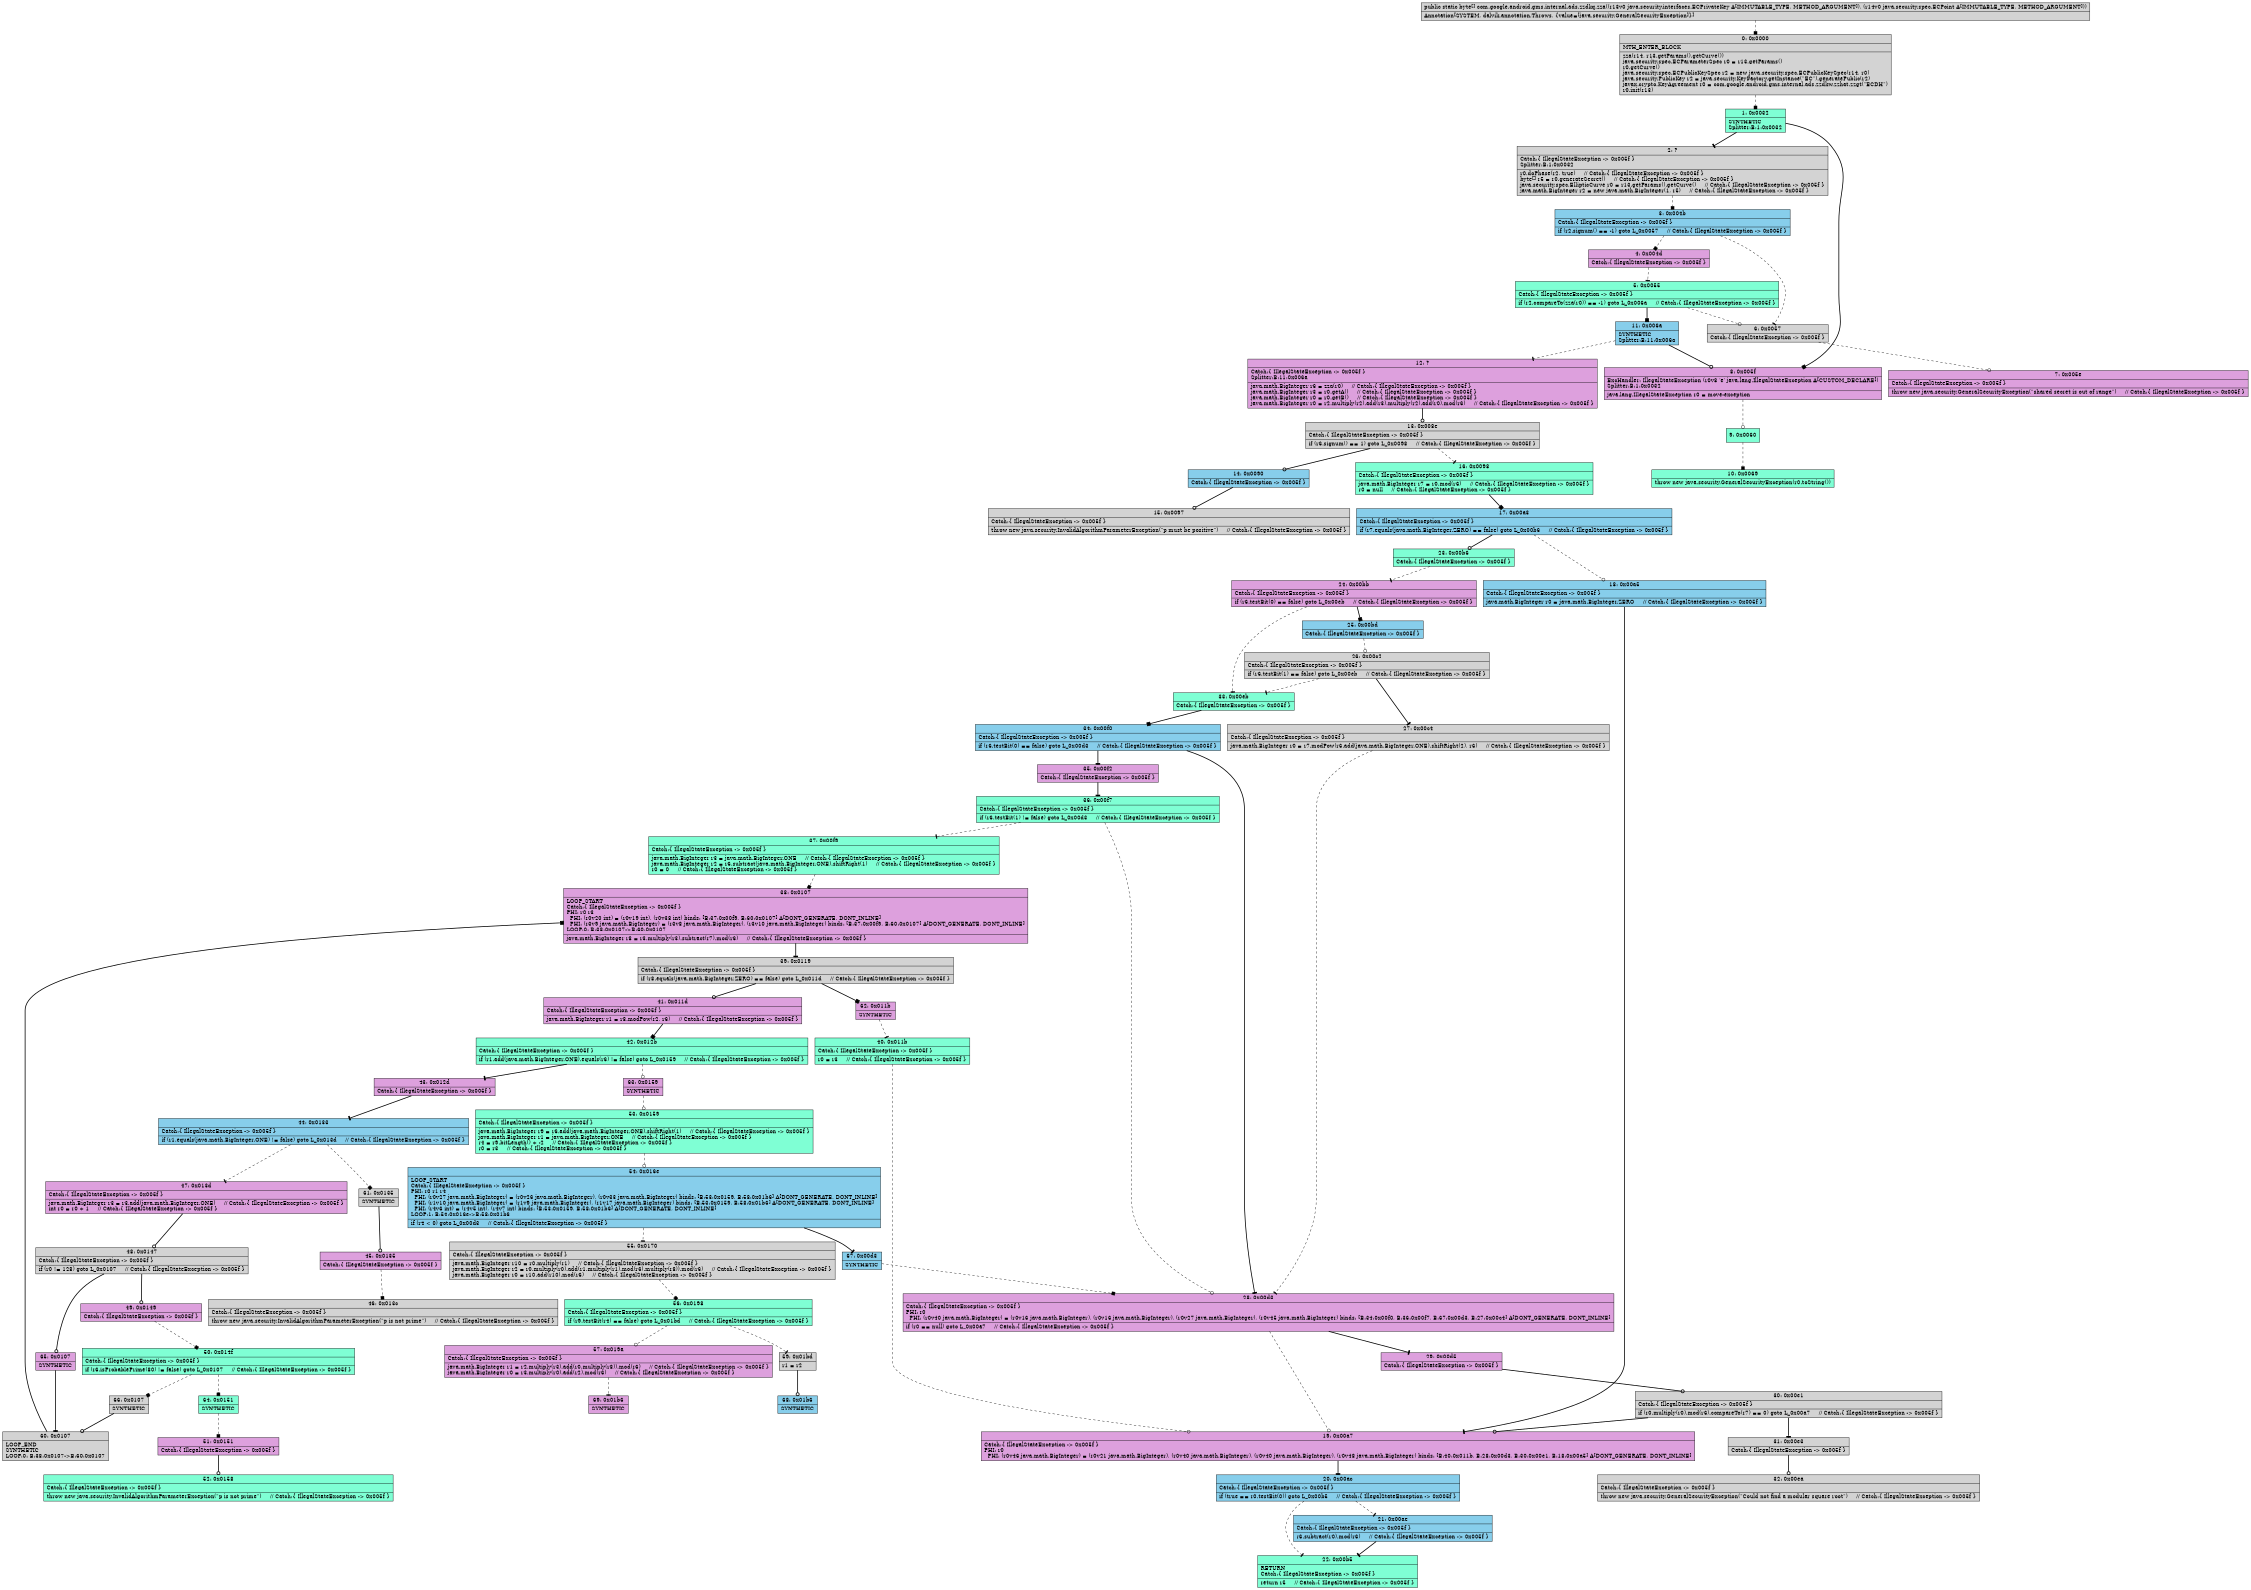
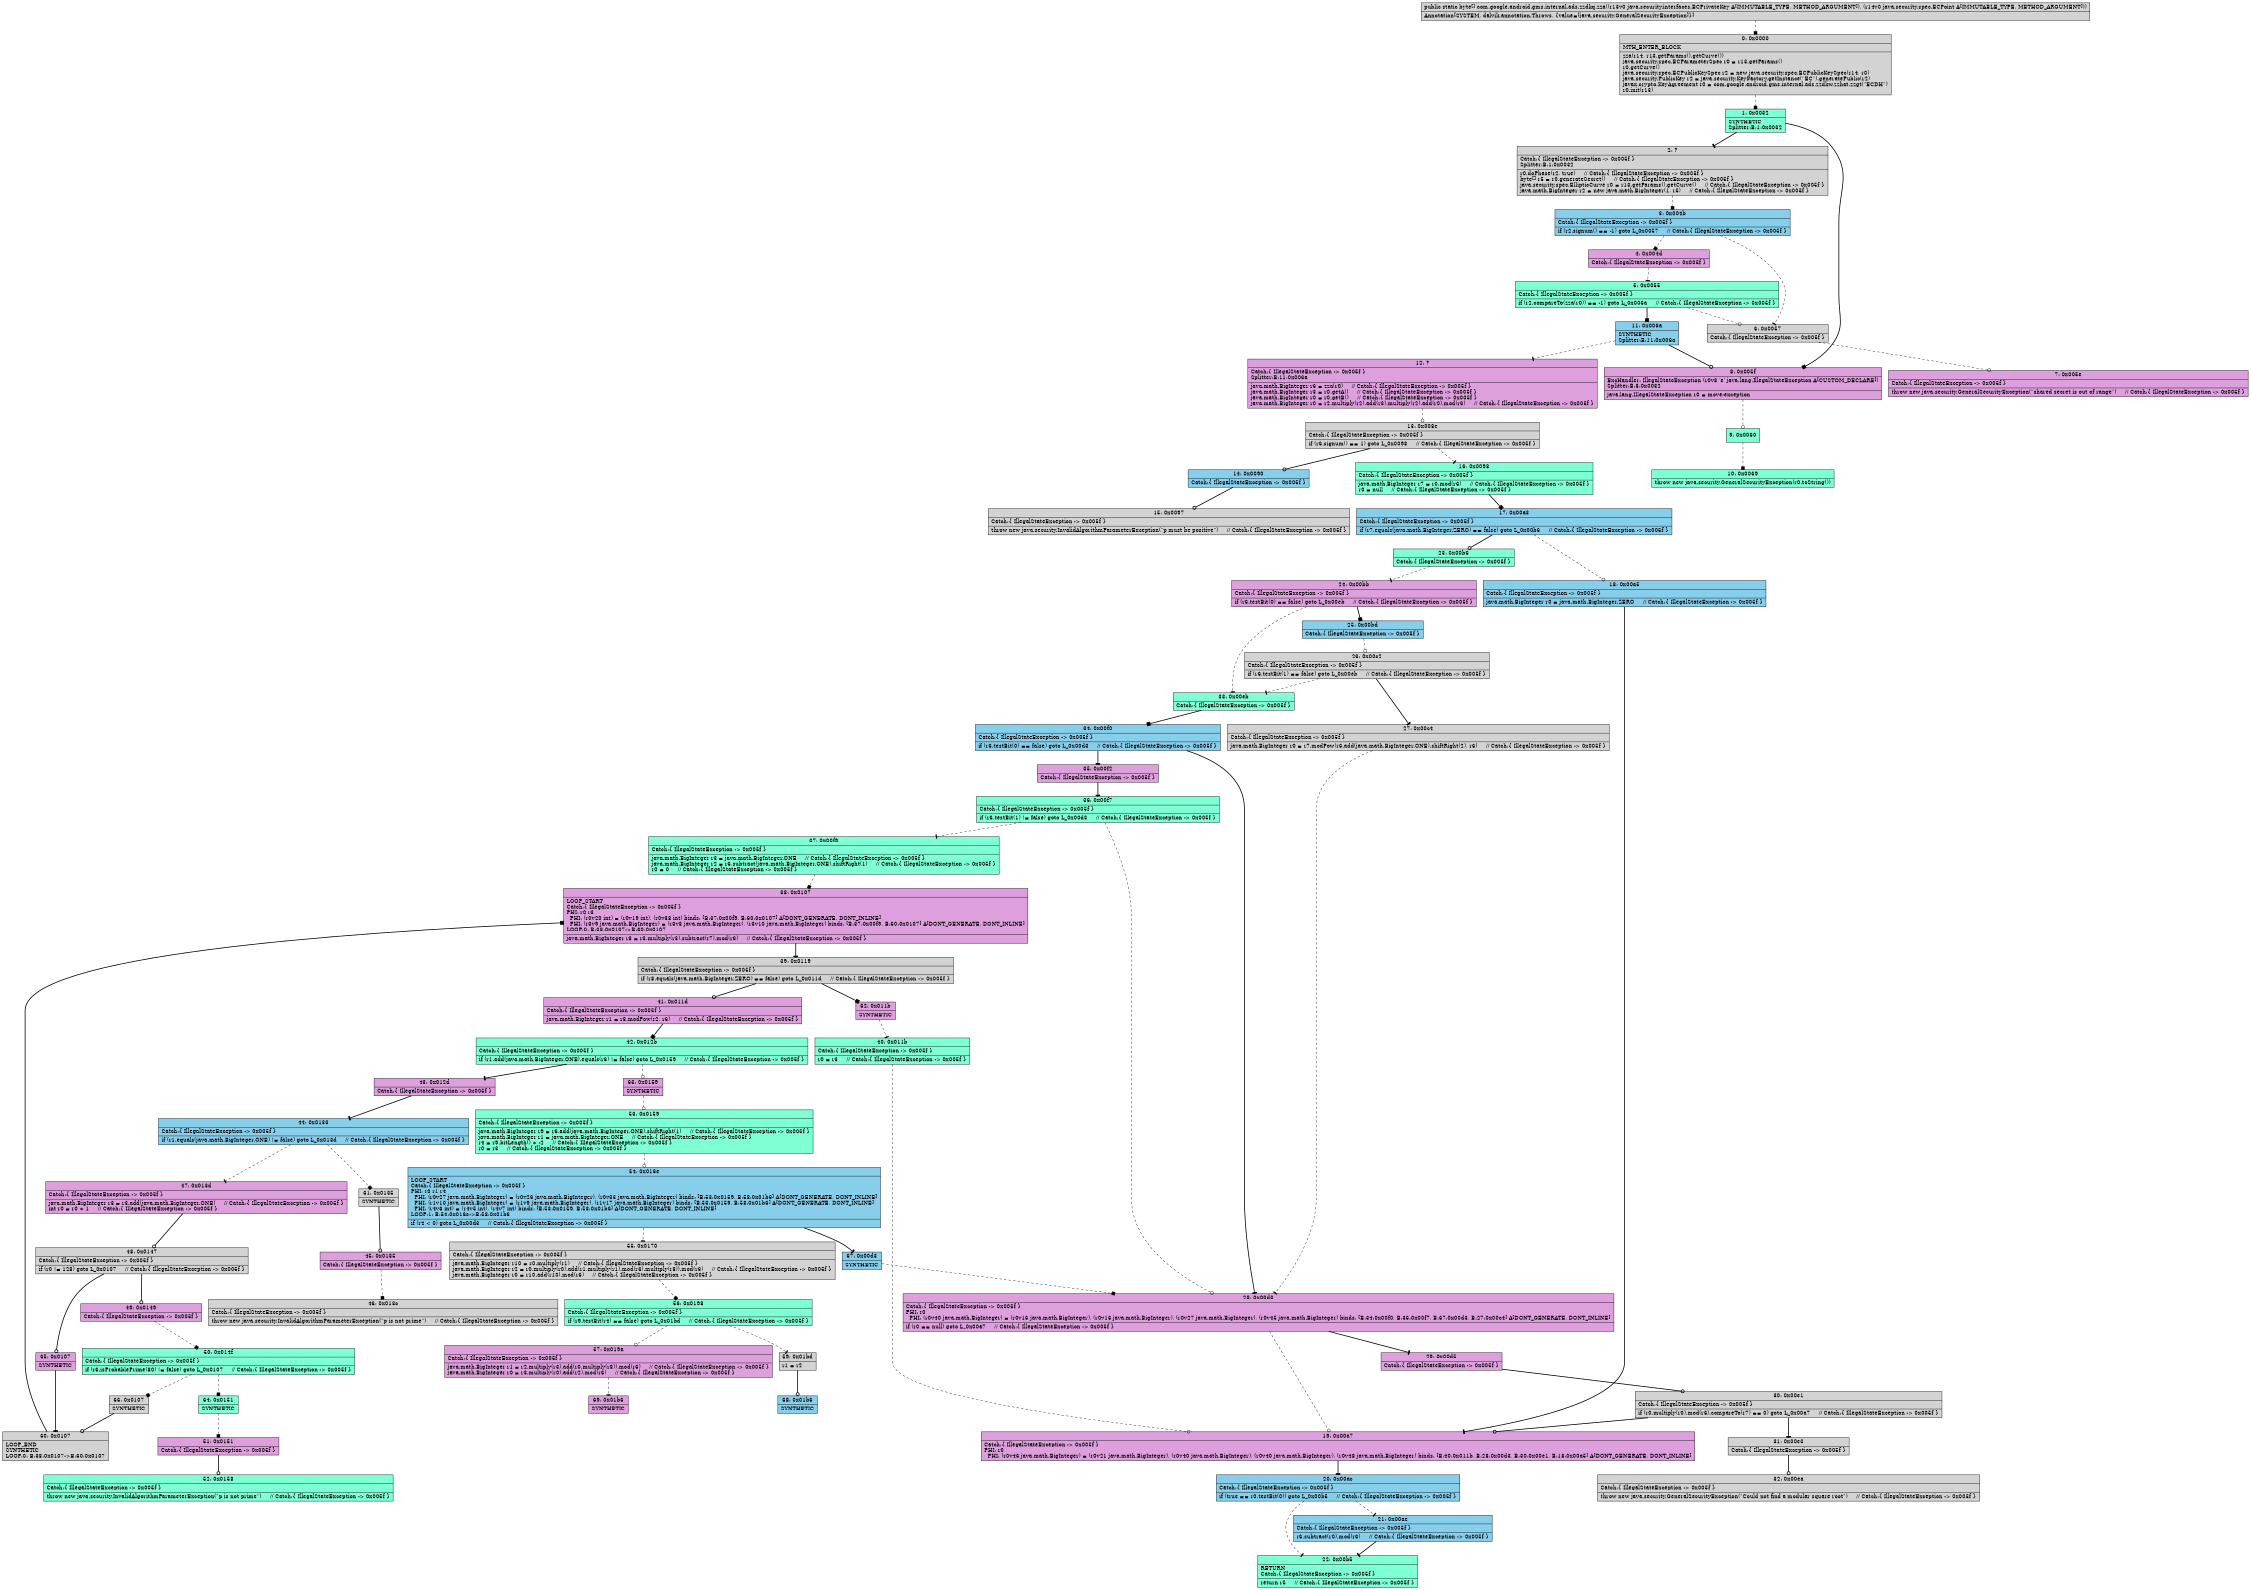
(1634, 386) -> (1634, 386)
(1423, 414) -> (1423, 414)
